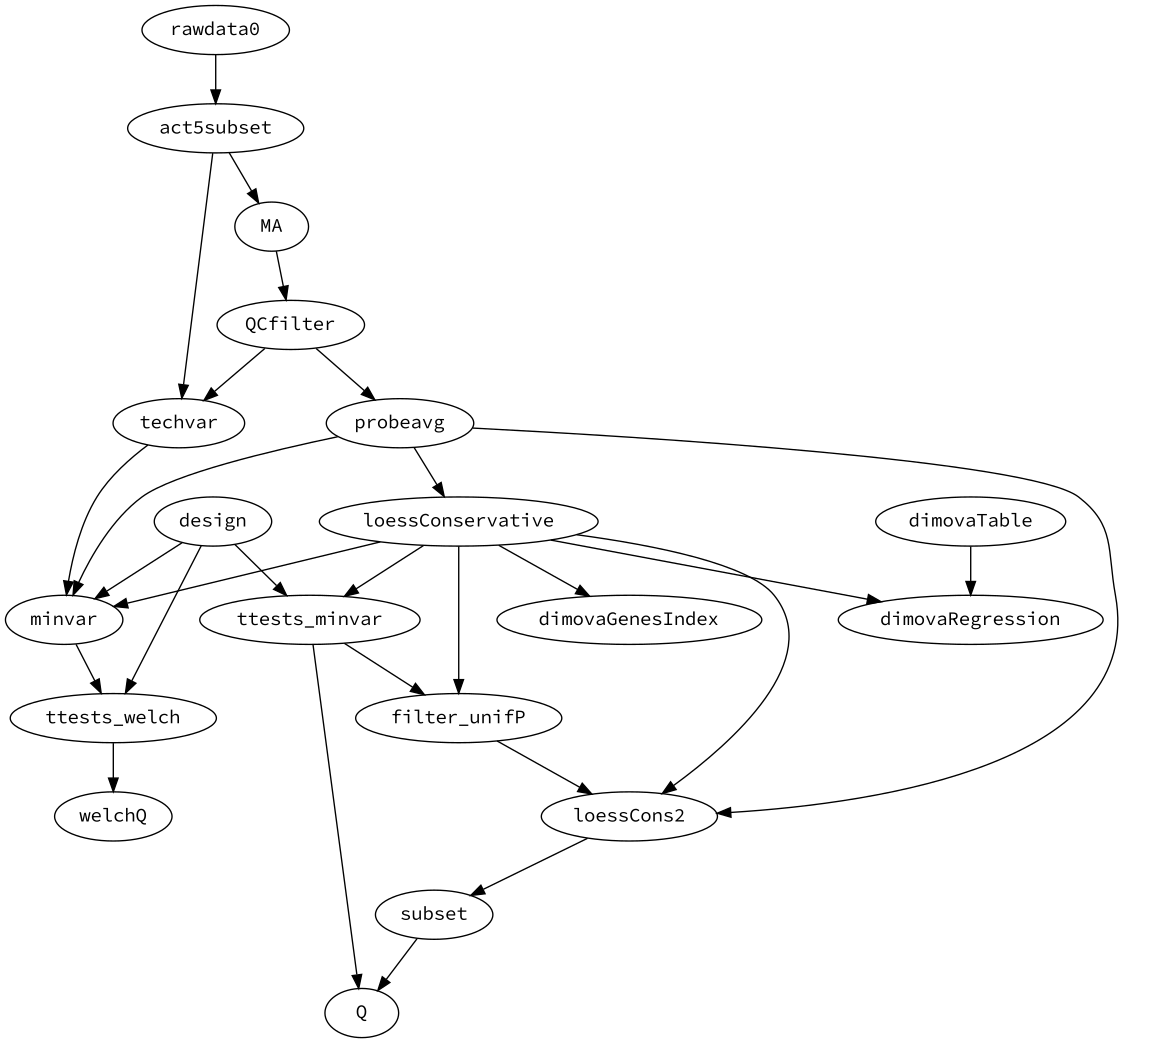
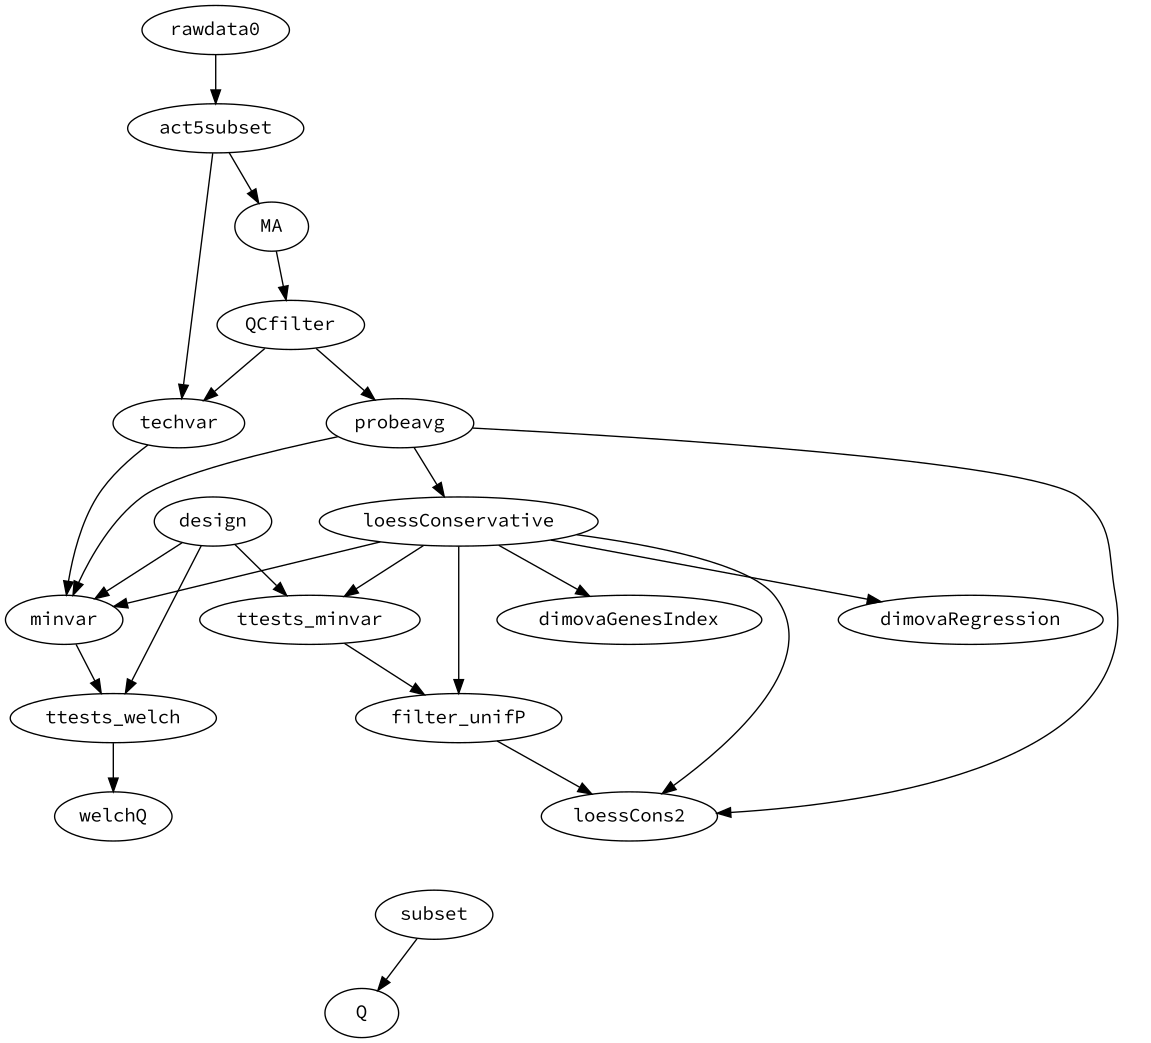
(971, 522) -> none
(335, 809) -> none
(535, 864) -> none
